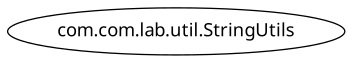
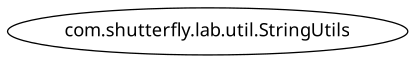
(176, 31) -> (208, 31)
